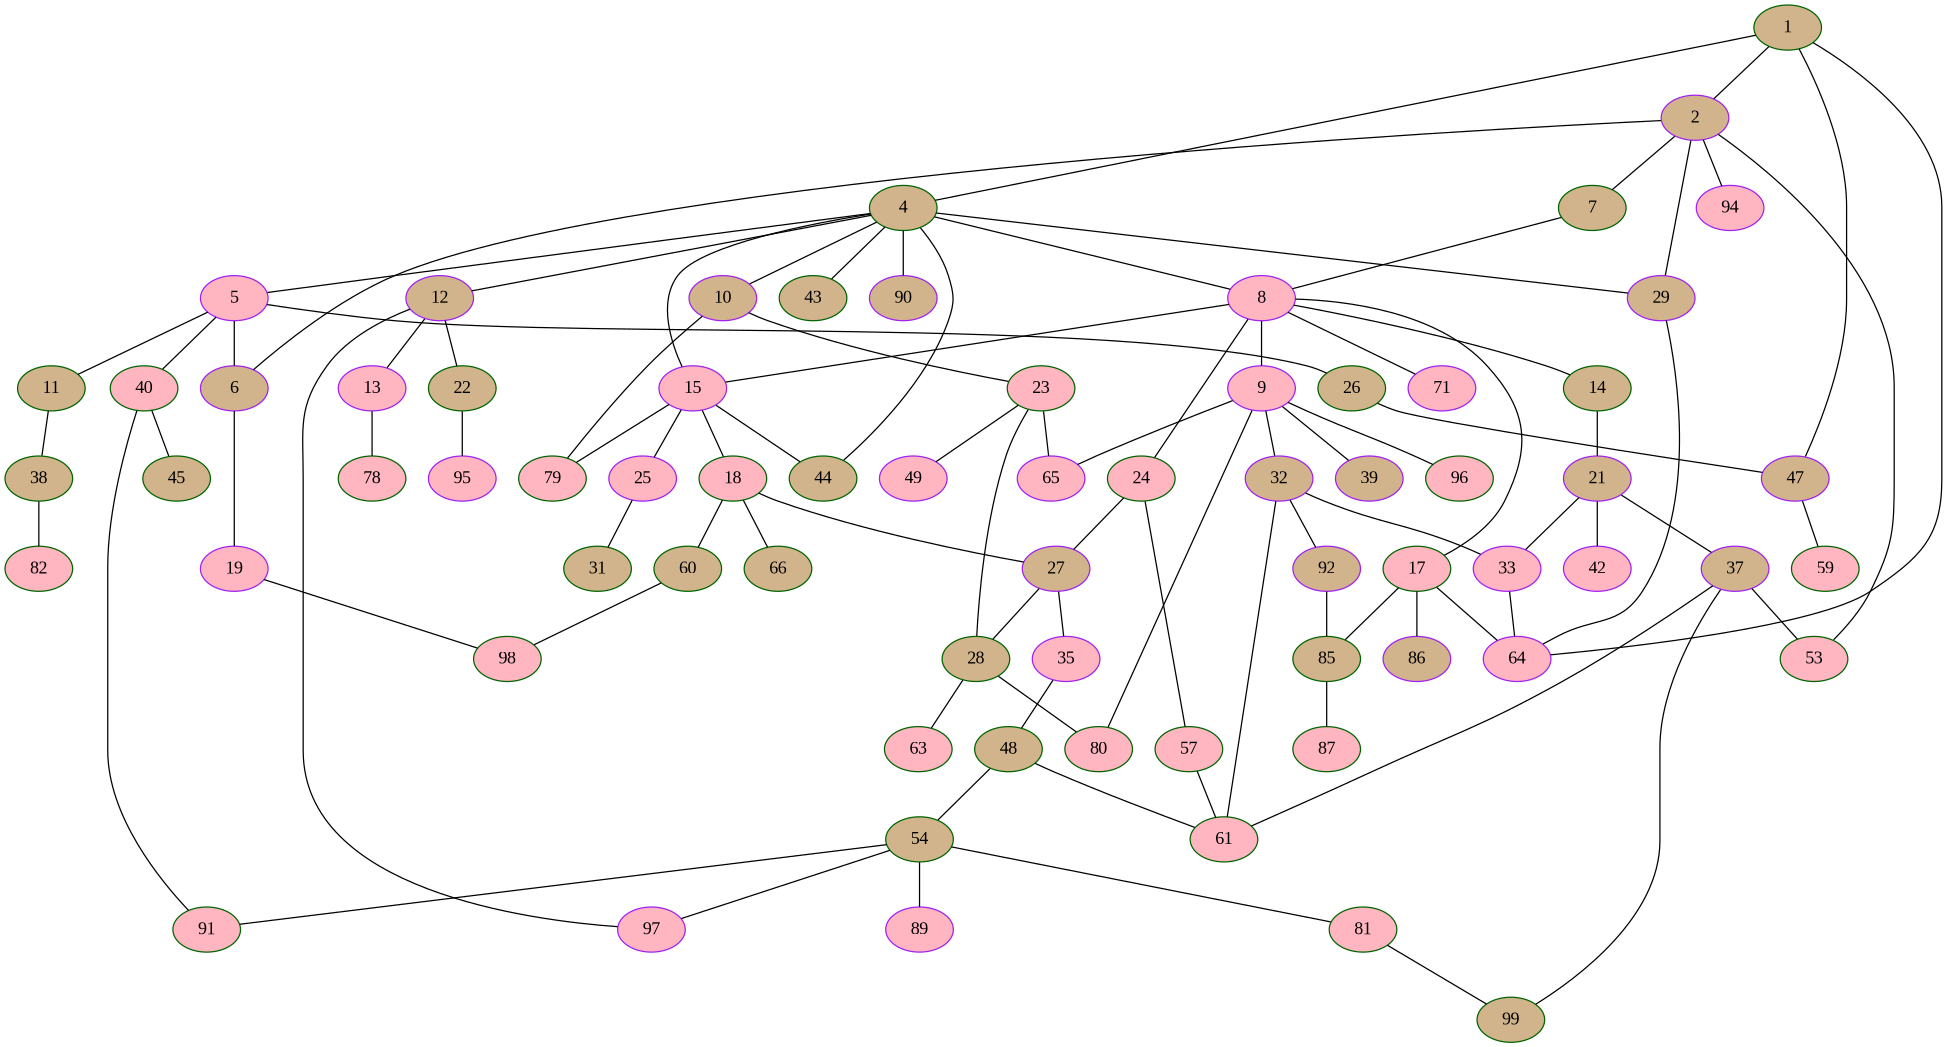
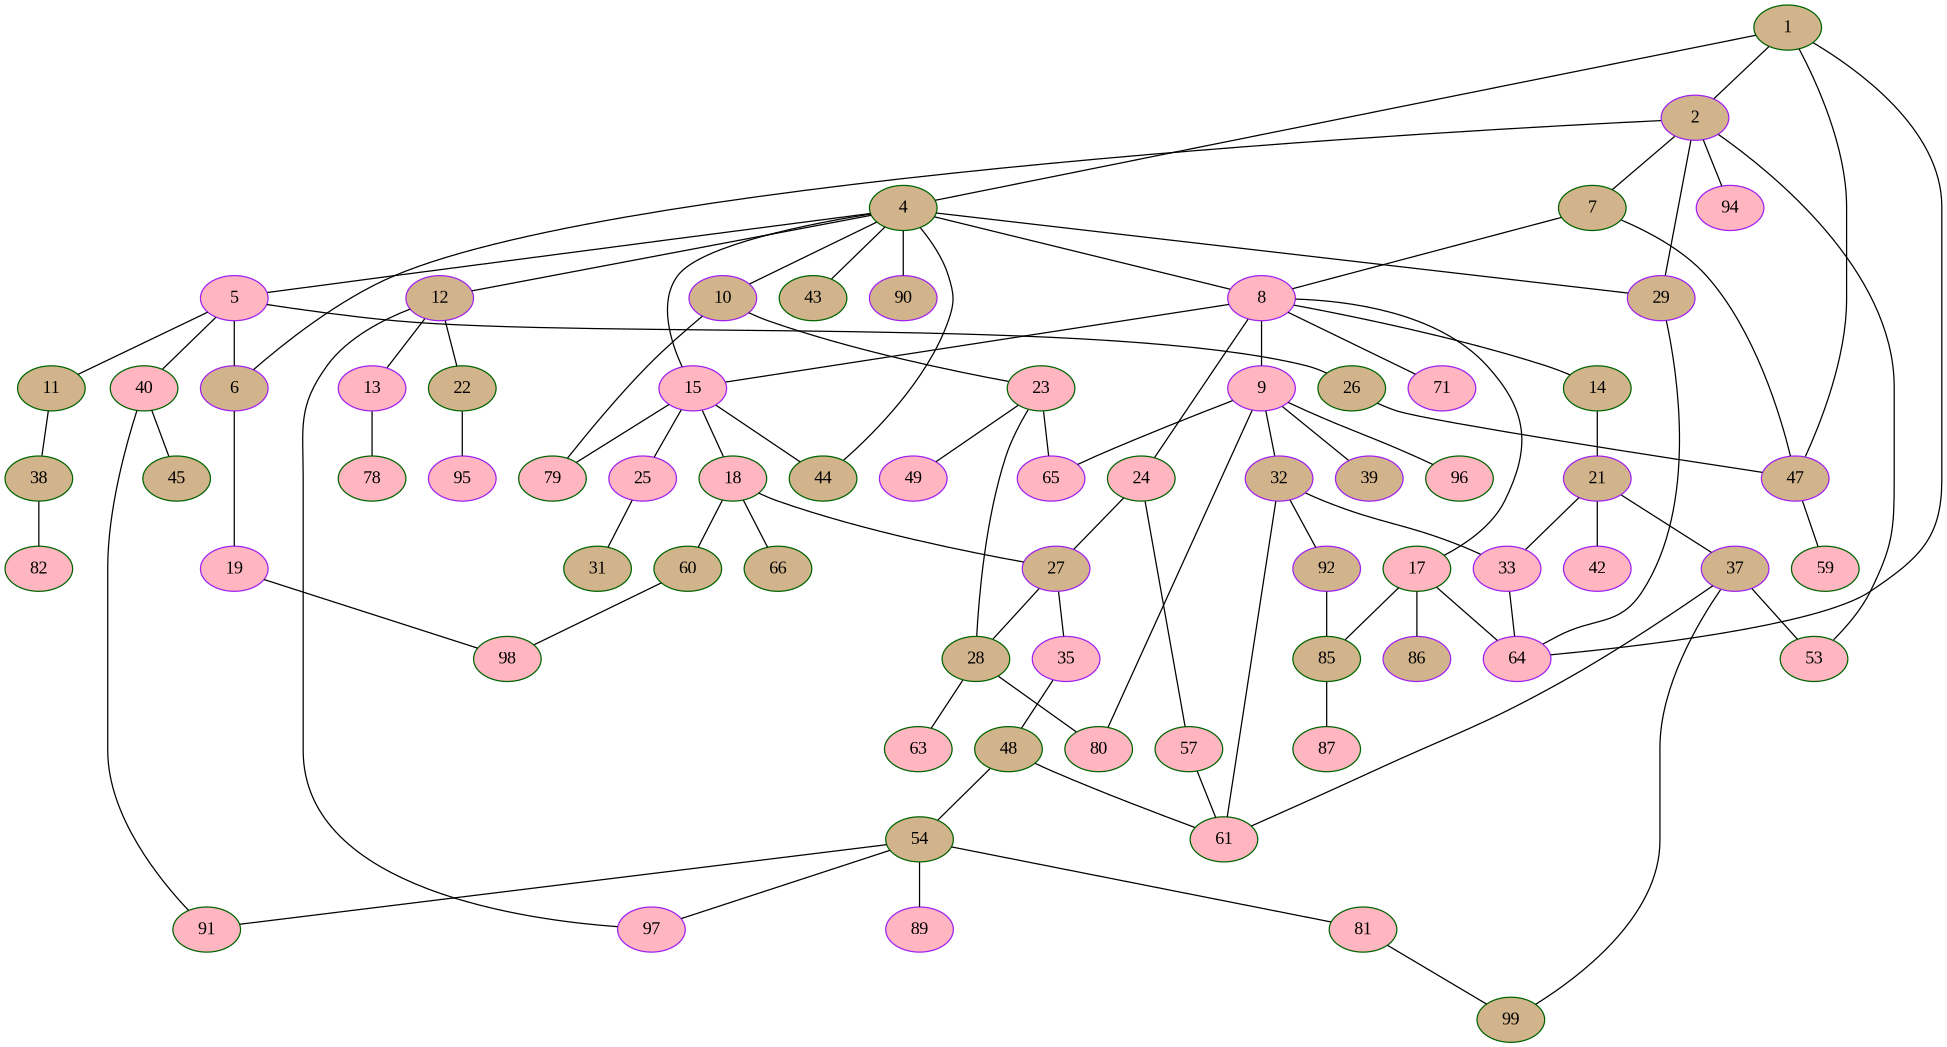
none -> (1735, 316)
